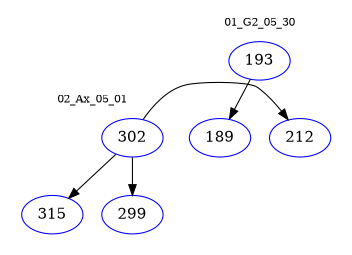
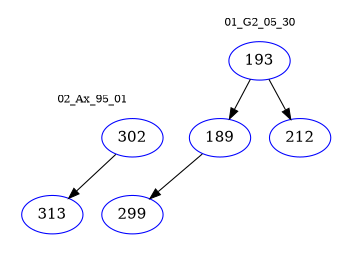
(211, 83) -> (277, 95)
(92, 100) -> (92, 100)
(132, 171) -> (180, 173)
(52, 215) -> (52, 215)
